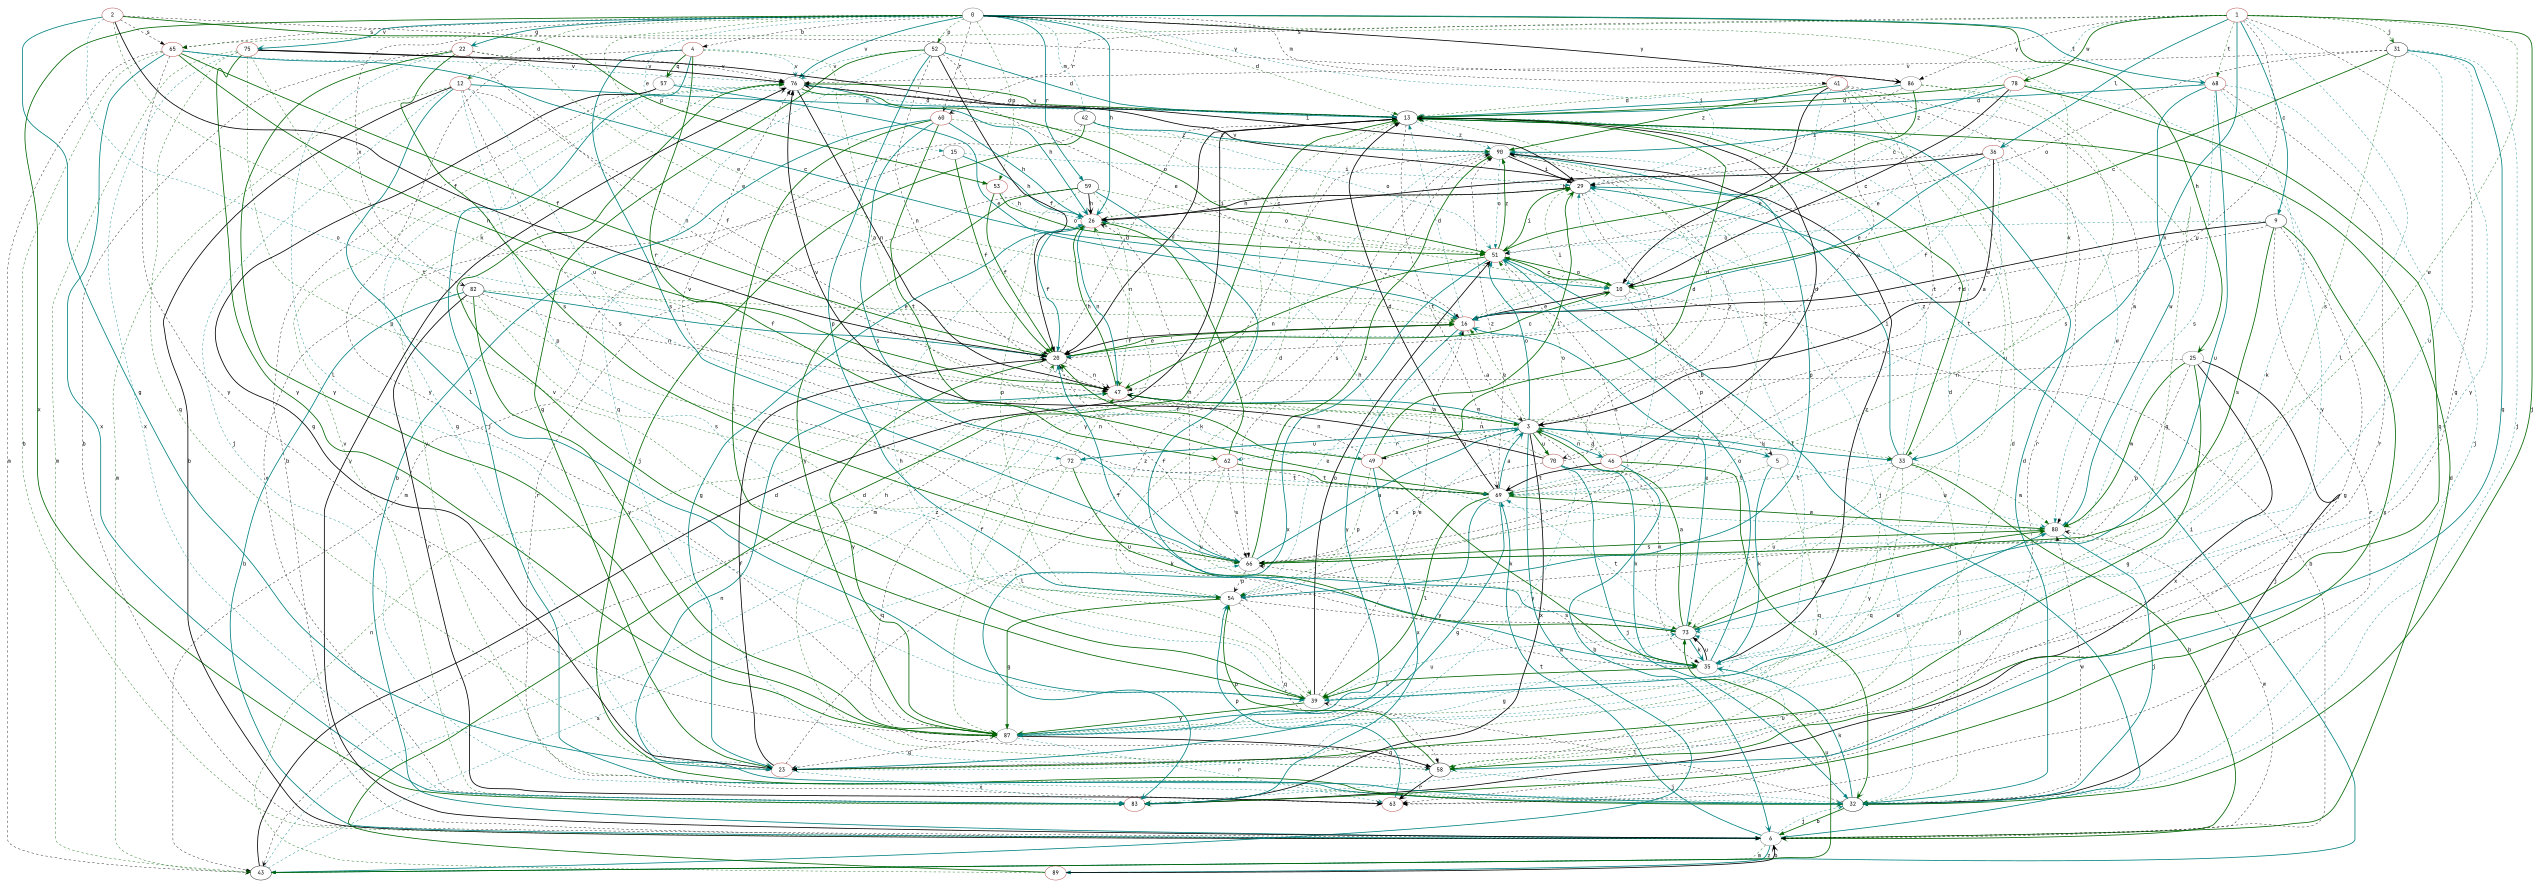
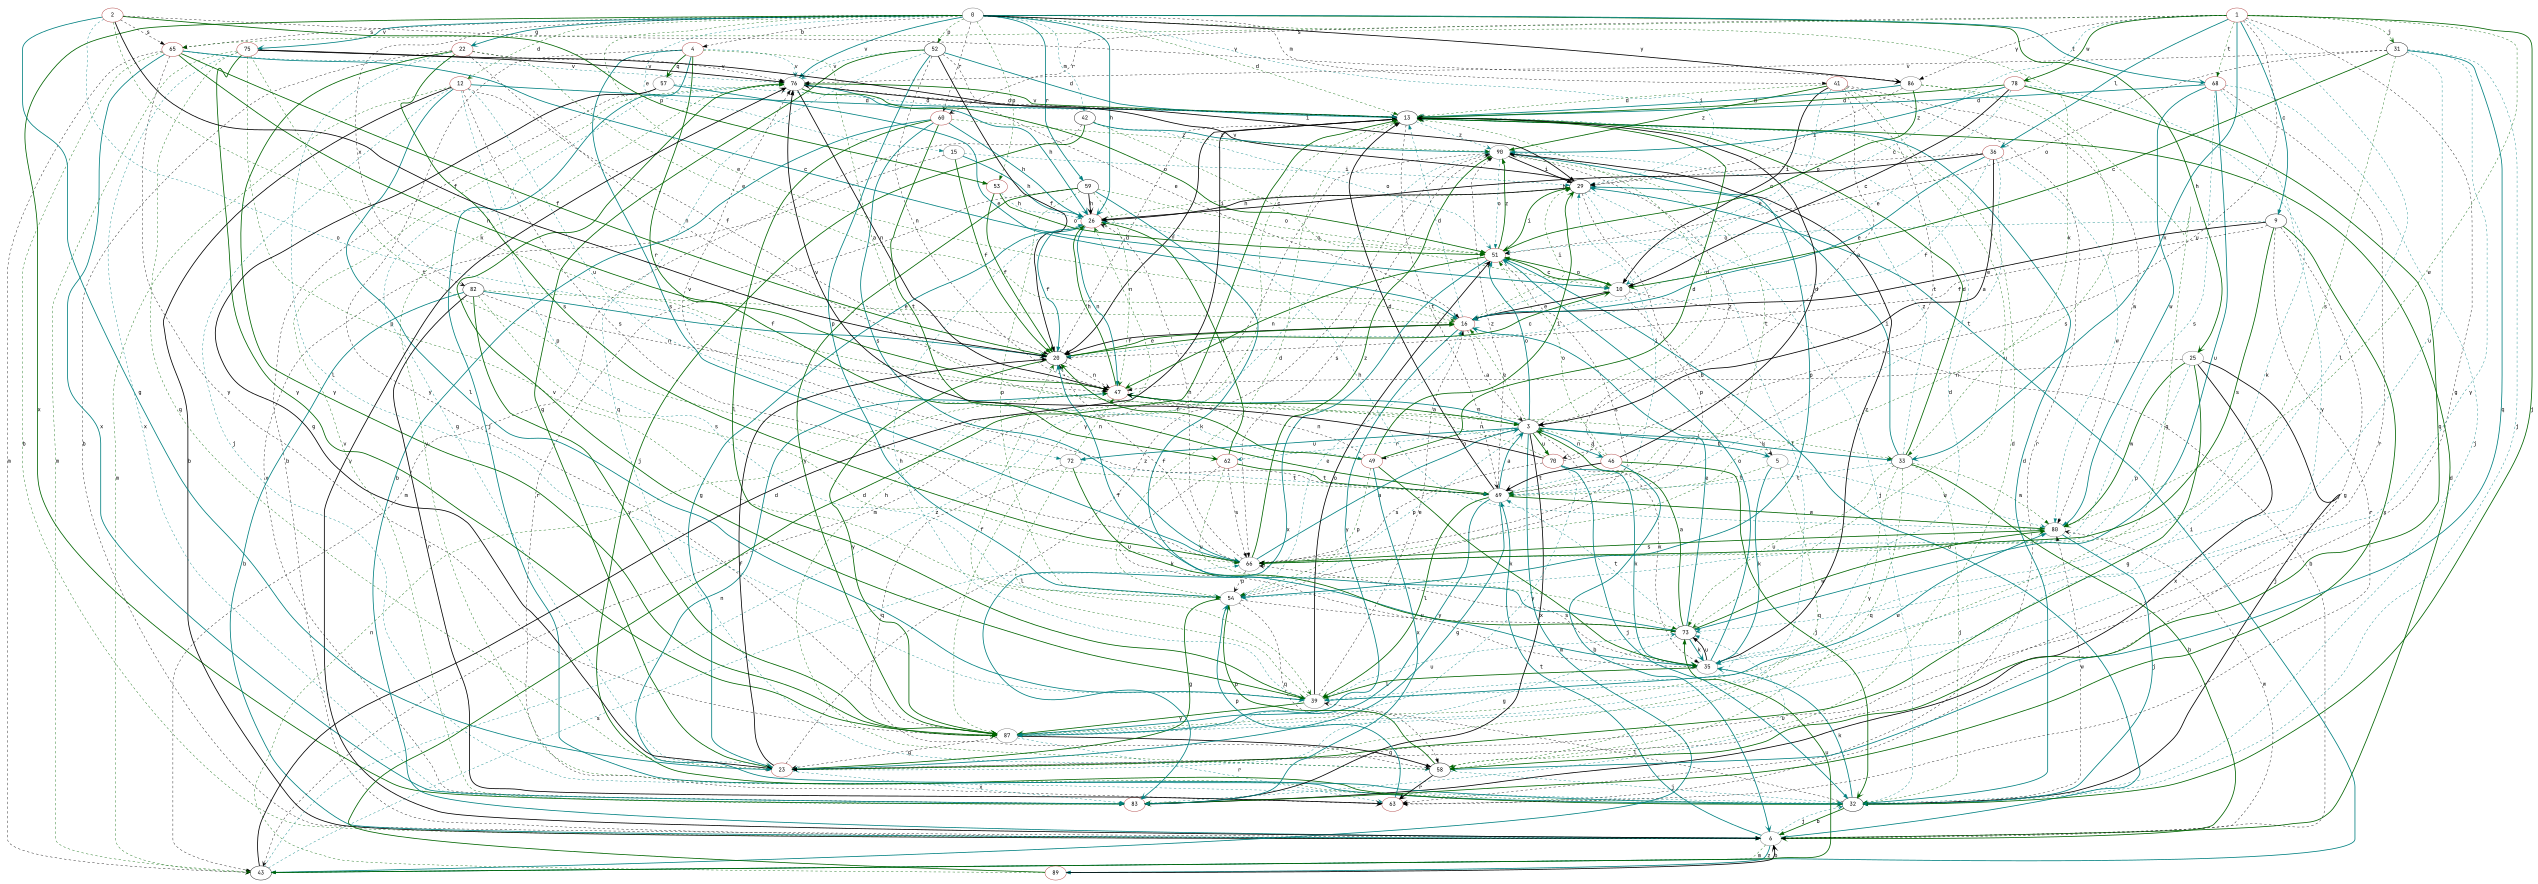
(1719, 444) -> (1719, 444)
(1740, 559) -> (1740, 559)
(1065, 613) -> (1065, 749)
